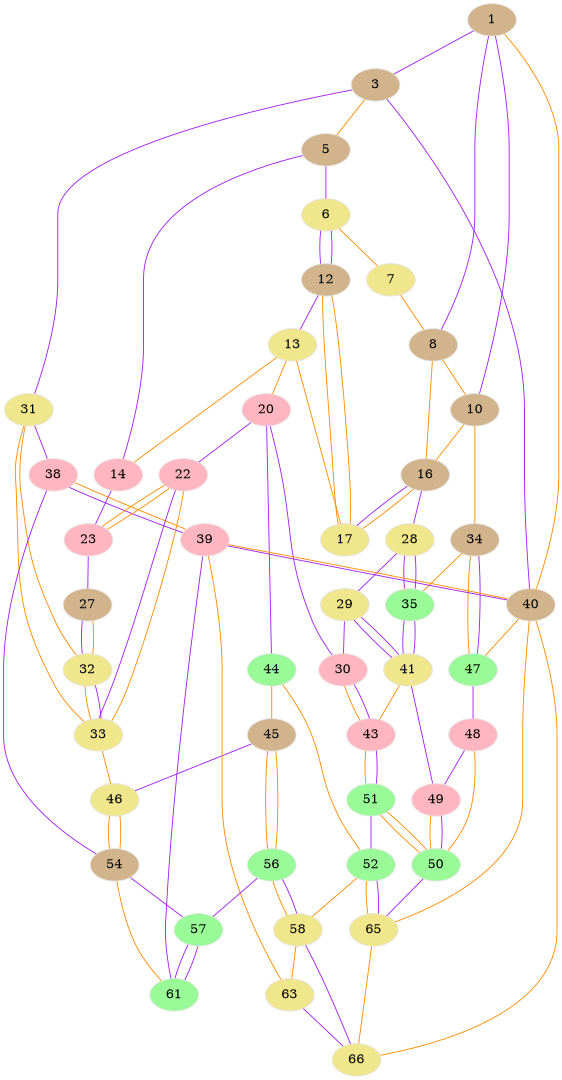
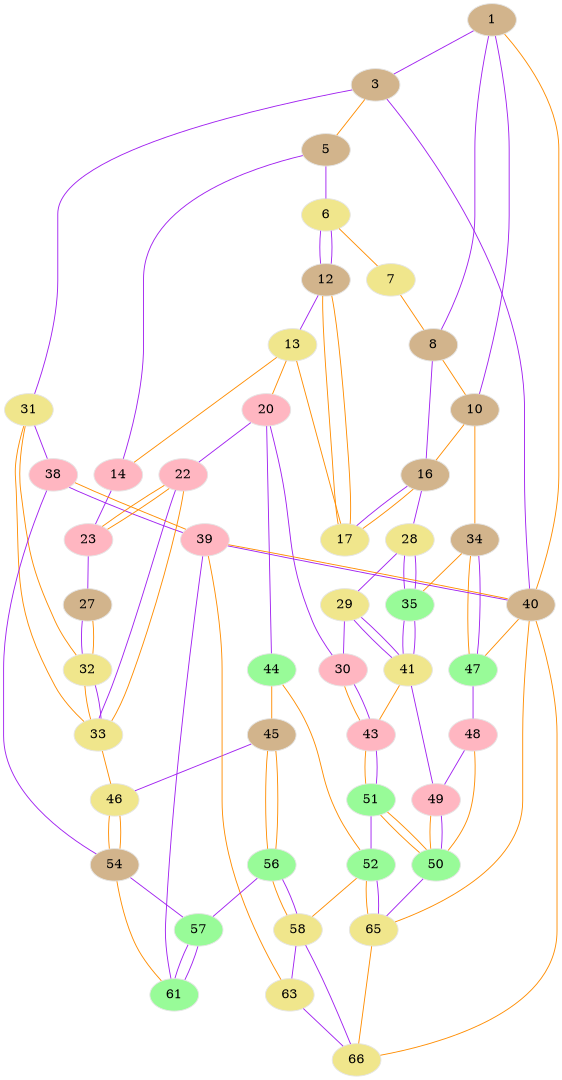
(429, 410) -> (429, 410)
(294, 962) -> (294, 962)
